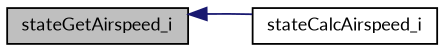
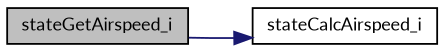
(230, 14) -> (211, 38)
